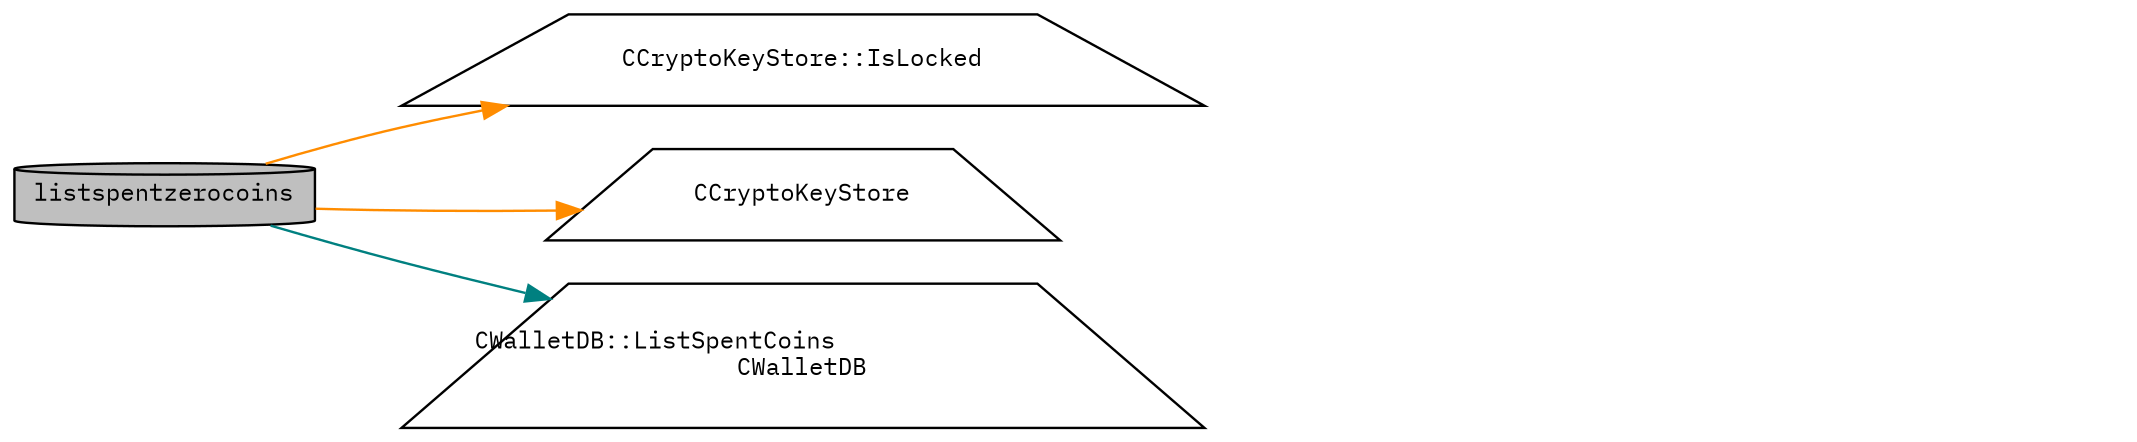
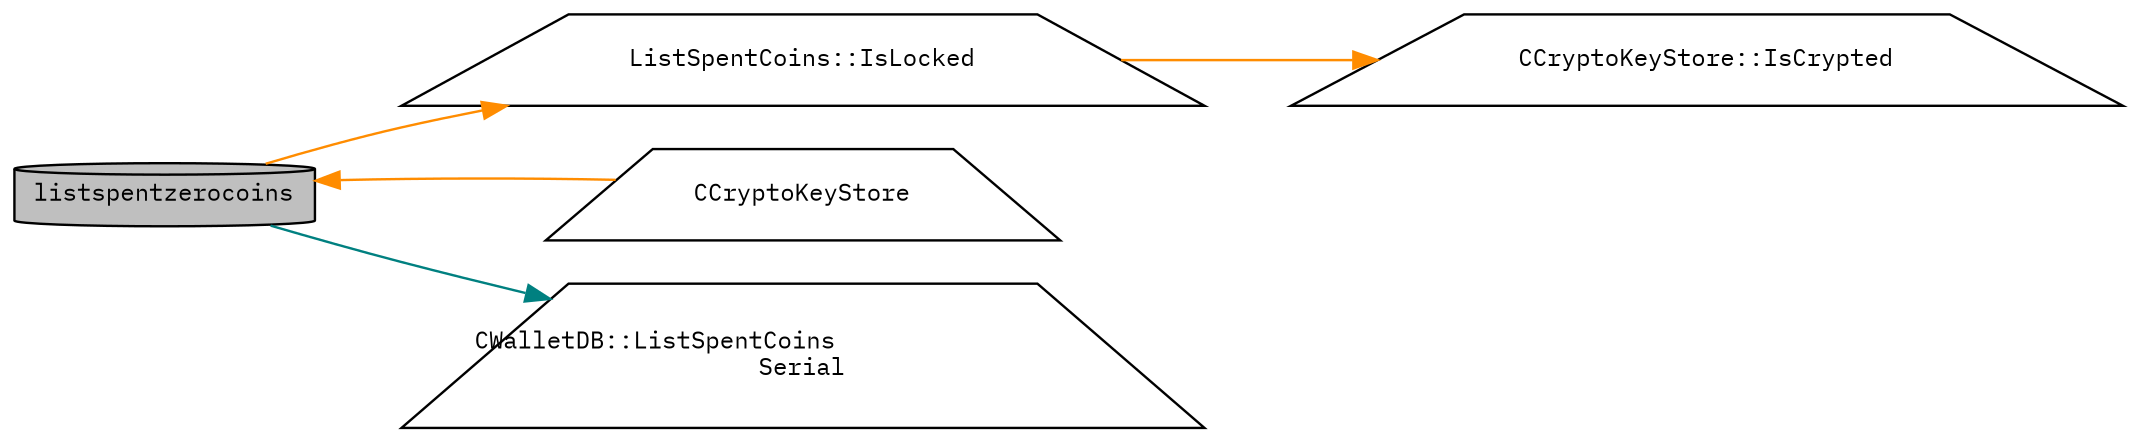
(803, 60) -> (803, 60)
none -> (1707, 60)
(436, 211) -> (478, 179)
(803, 356) -> (803, 356)
